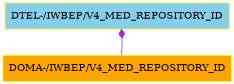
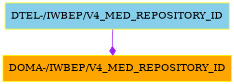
(122, 47) -> (112, 38)
